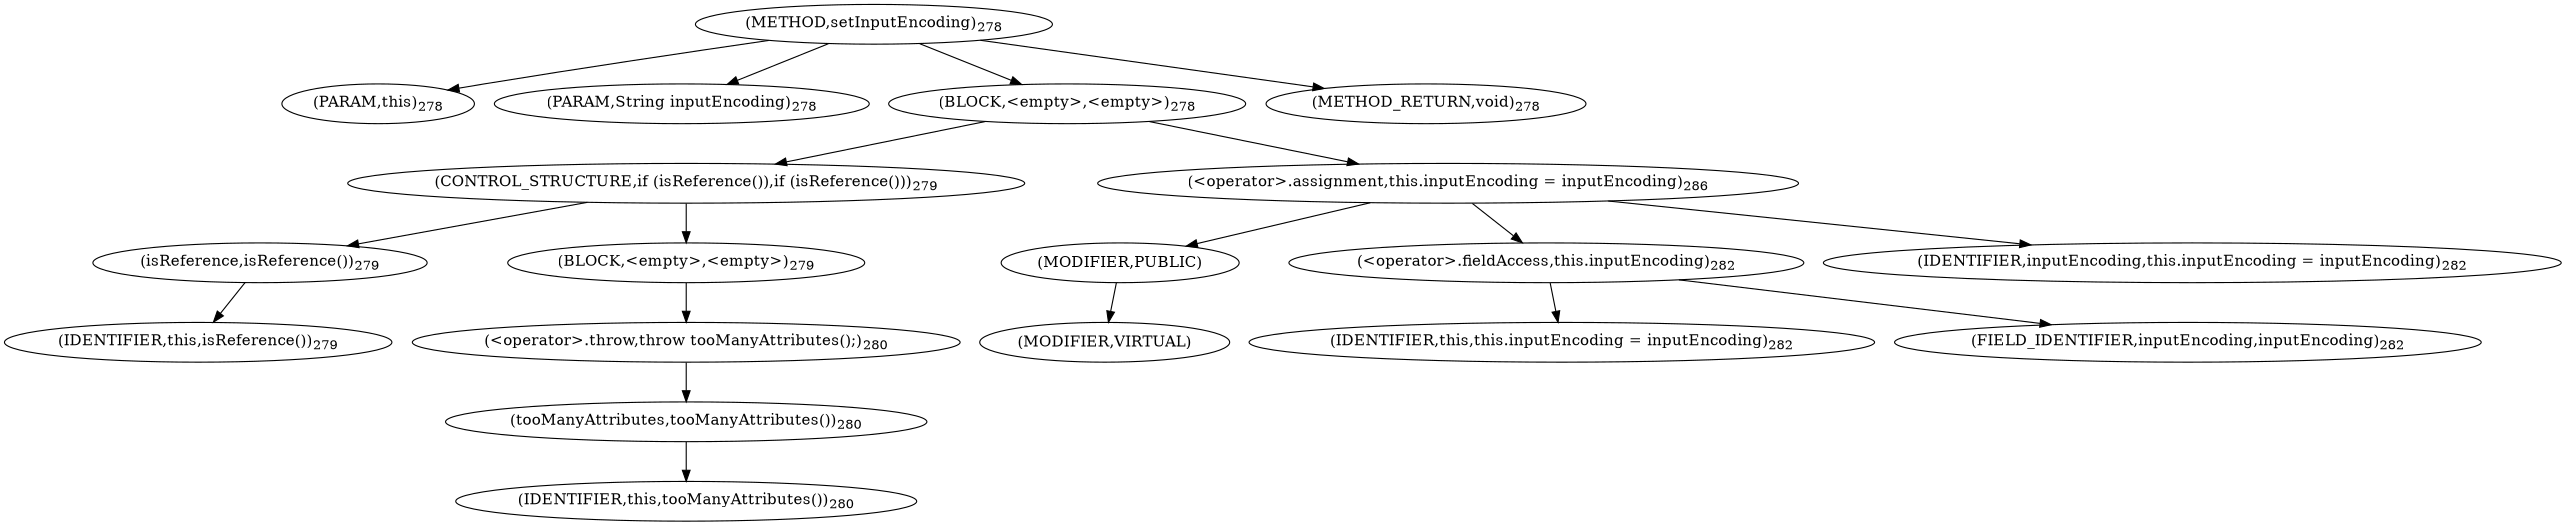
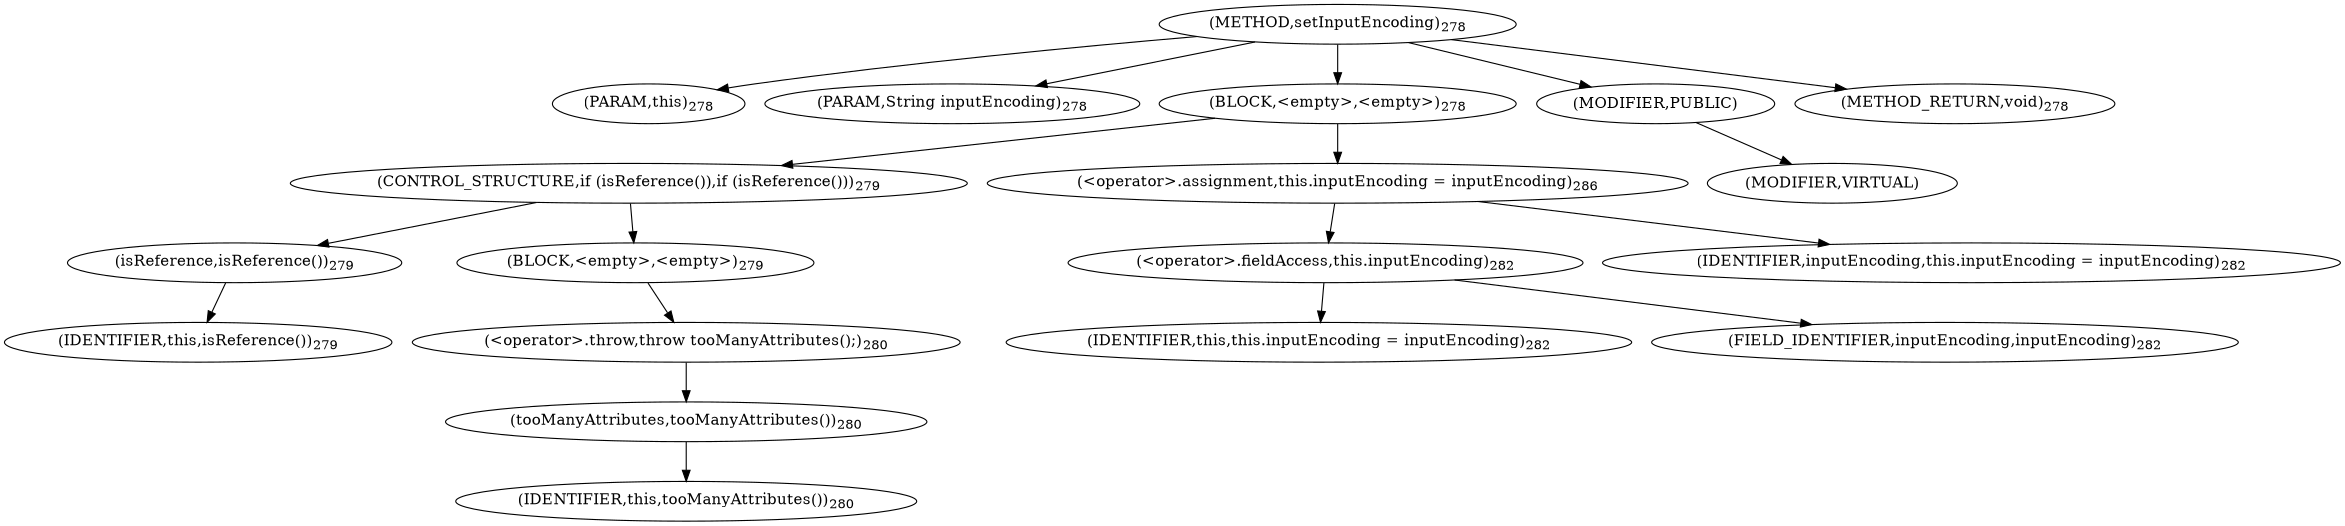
(1284, 223) -> (1494, 63)
